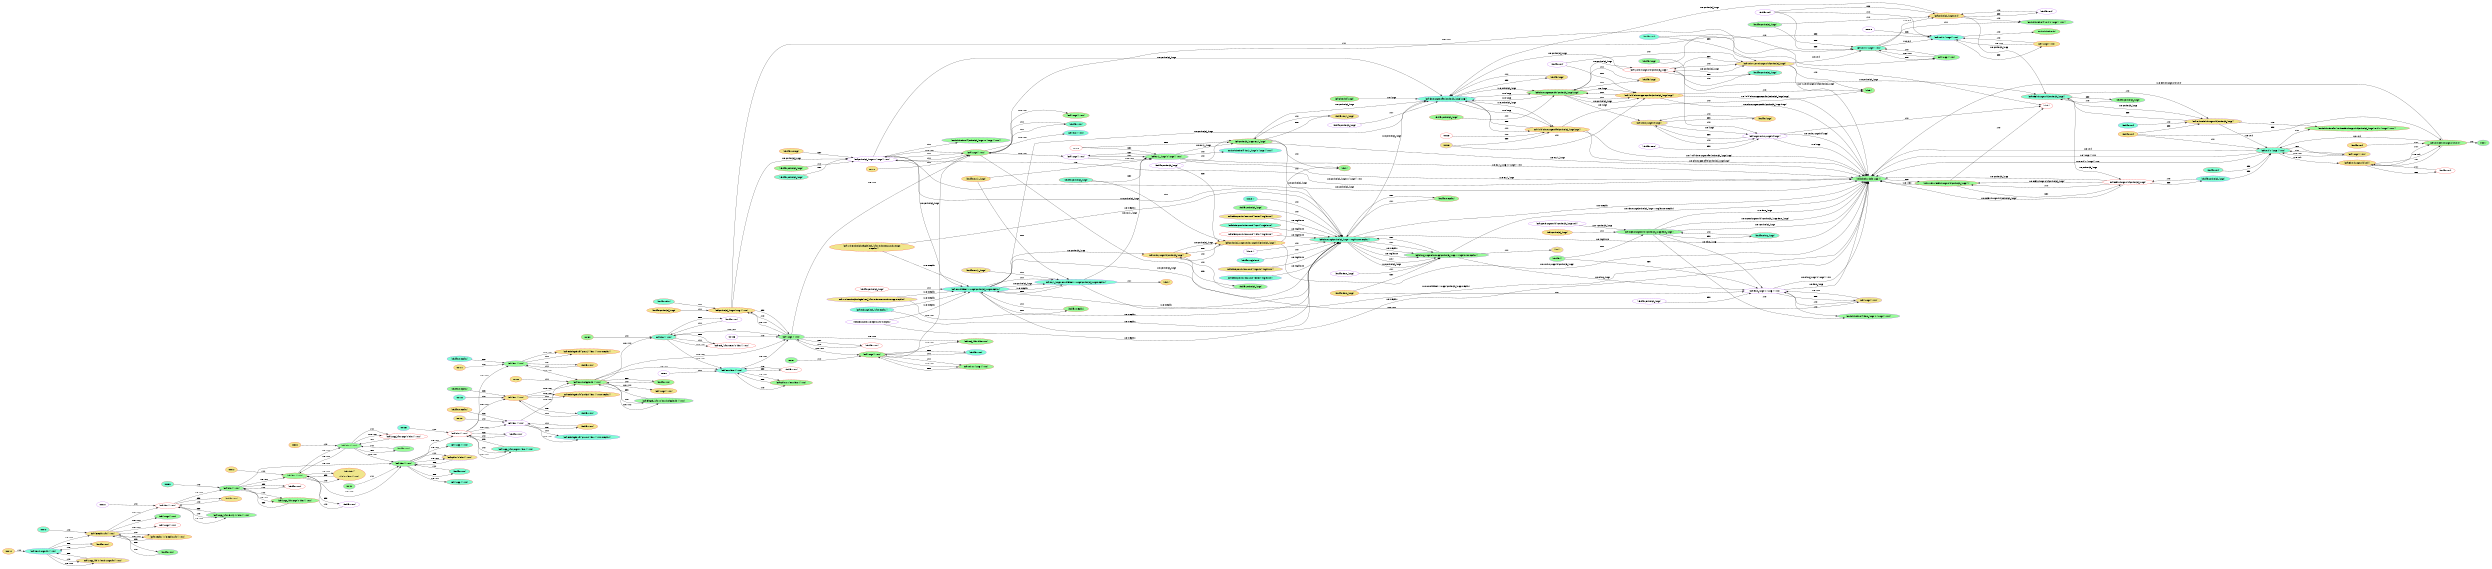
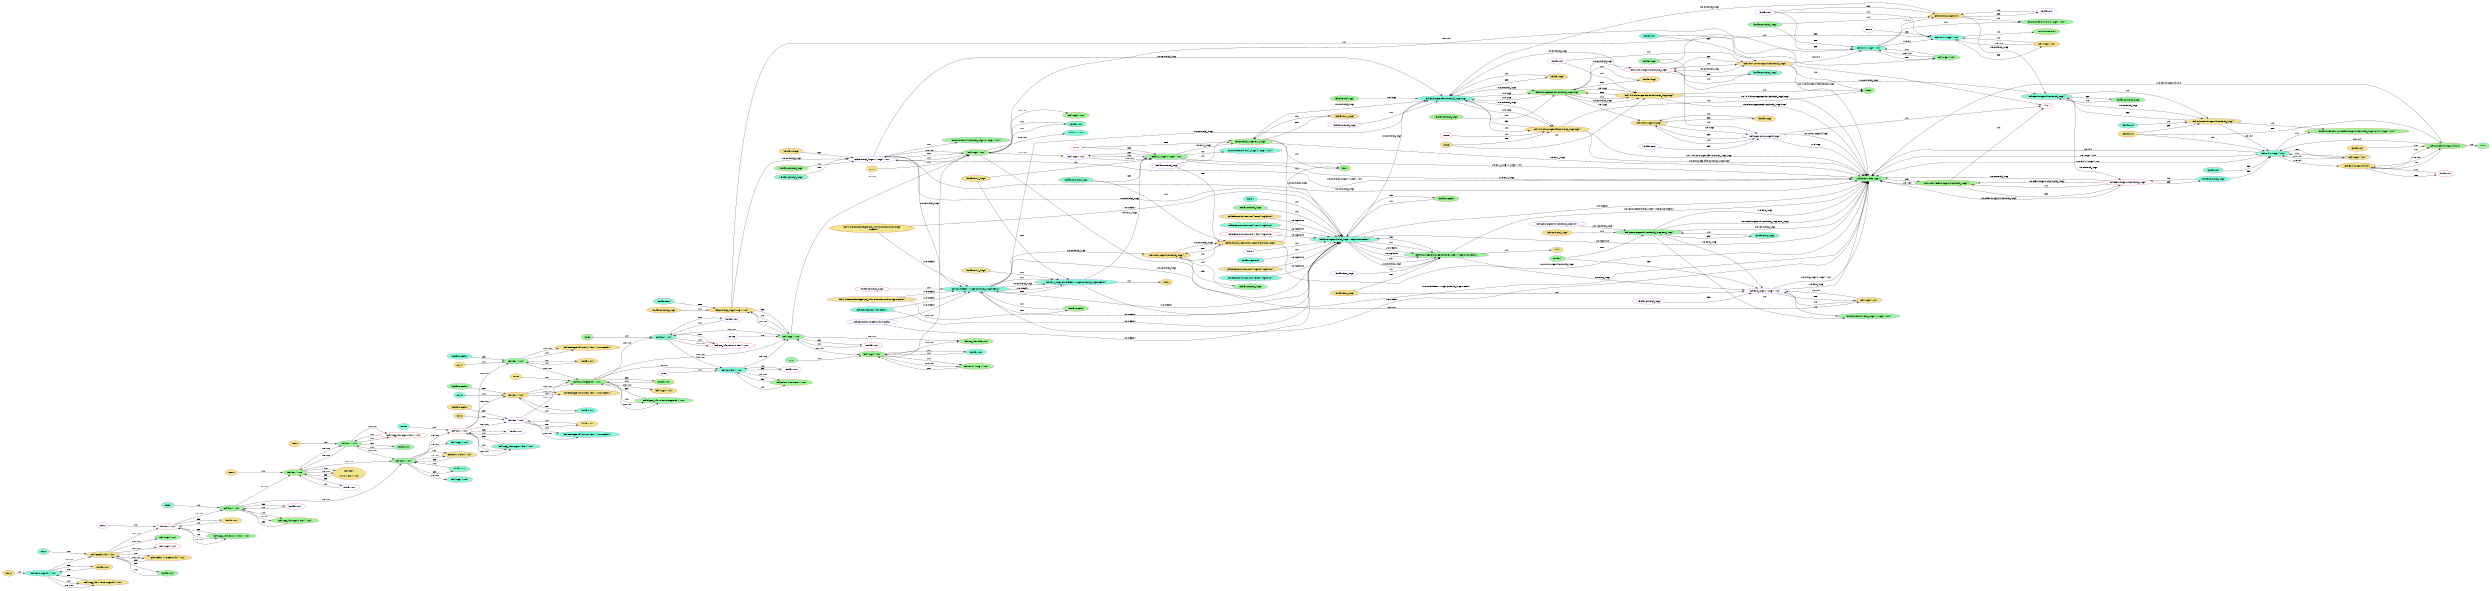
(1335, 110) -> (1337, 109)
(349, 486) -> none
